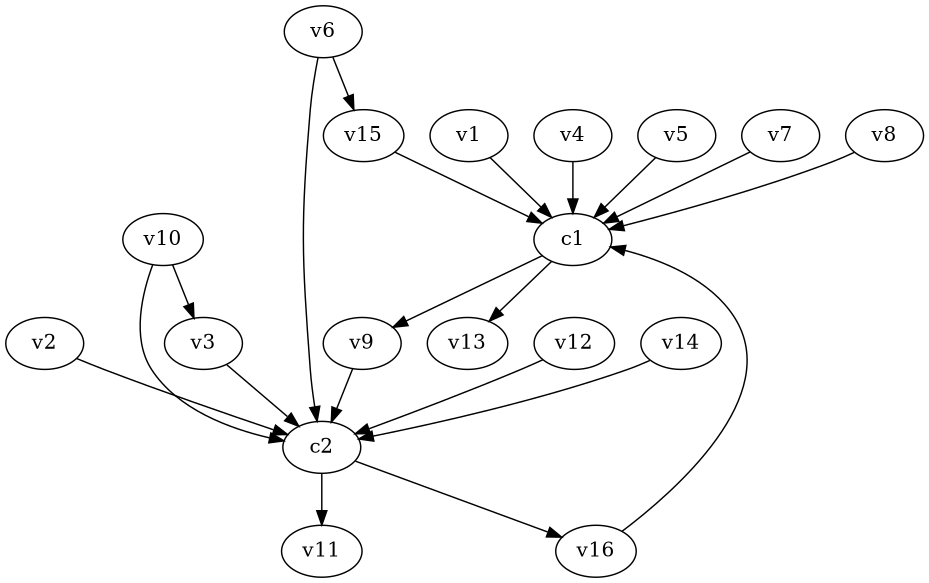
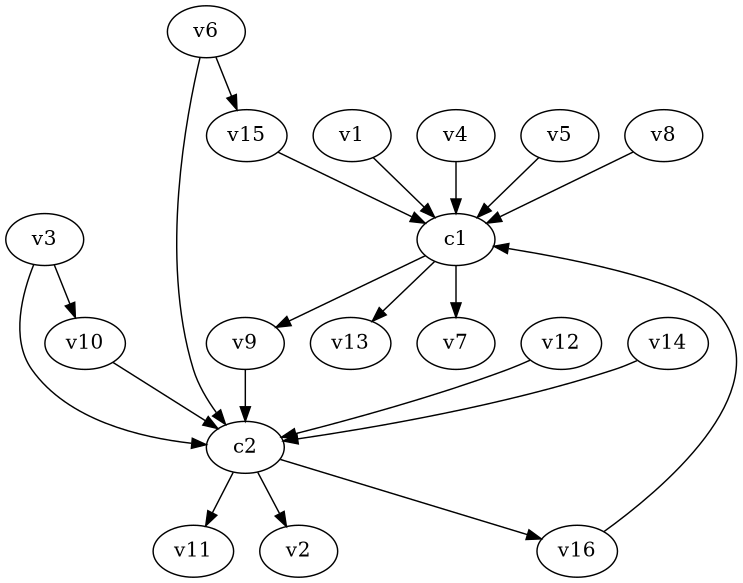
(684, 184) -> (456, 284)
(181, 285) -> (62, 284)
(155, 388) -> (269, 493)
